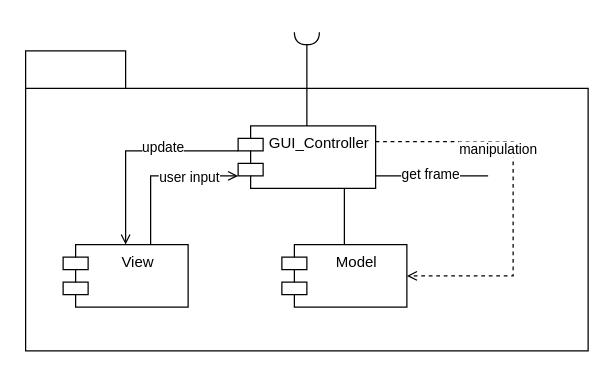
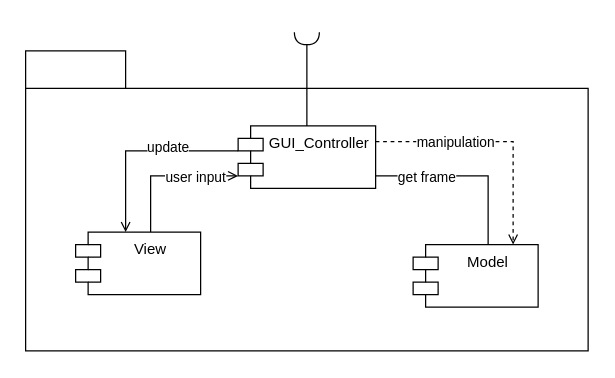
(126, 276) -> (138, 263)
(344, 276) -> (476, 276)
